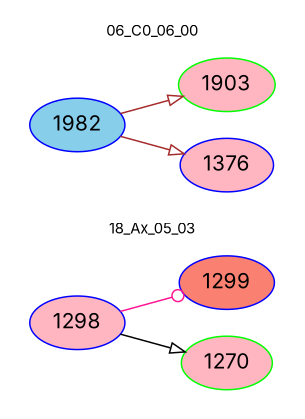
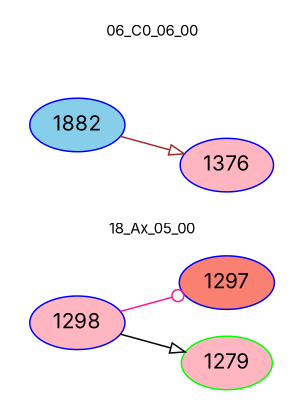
(227, 85) -> none
(77, 125) -> (77, 125)
(152, 230) -> (152, 230)
(227, 283) -> (227, 283)
(227, 363) -> (227, 363)
